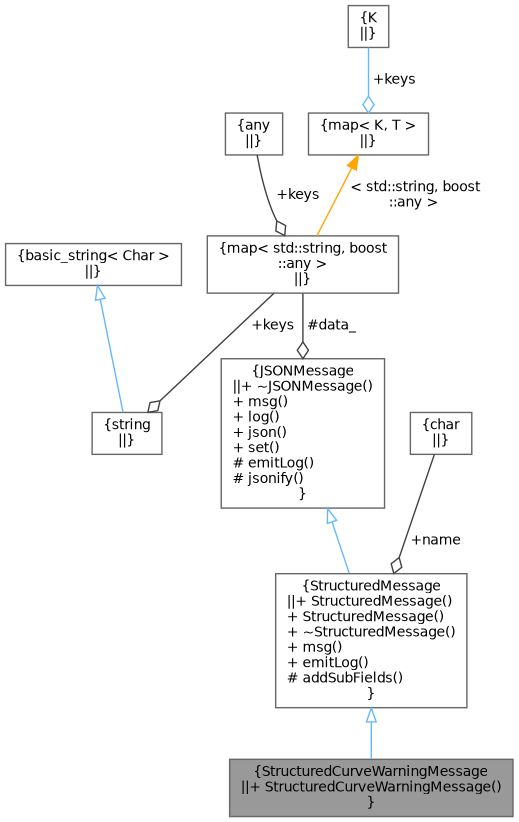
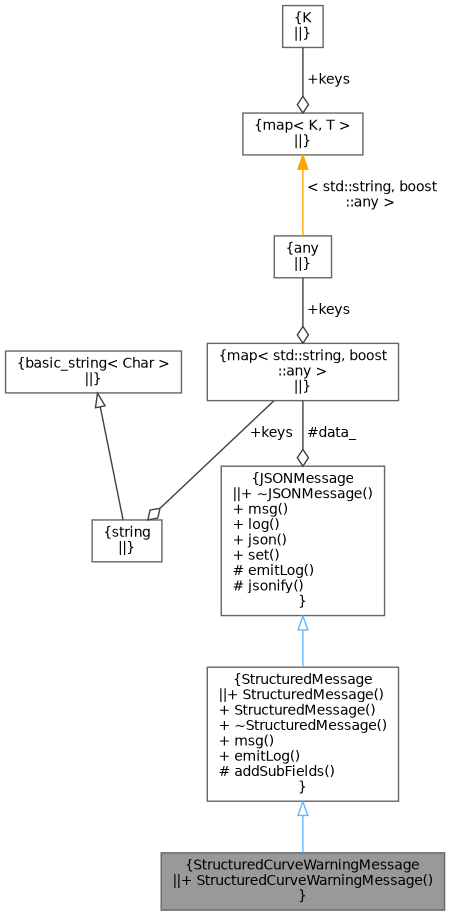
(368, 72) -> (303, 72)
(334, 202) -> (303, 203)
(112, 356) -> (112, 463)
(441, 433) -> none
